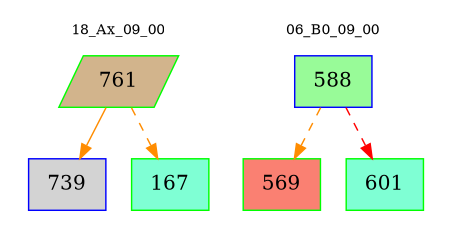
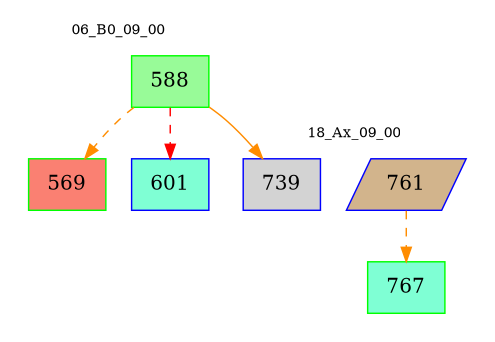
(119, 82) -> (406, 185)
(333, 82) -> (170, 82)
(96, 127) -> (241, 134)
(170, 185) -> (406, 288)
(385, 185) -> (170, 185)
